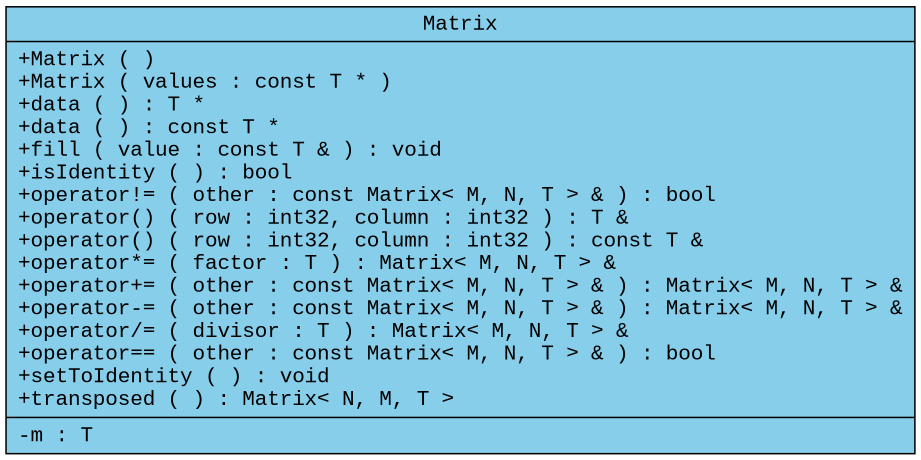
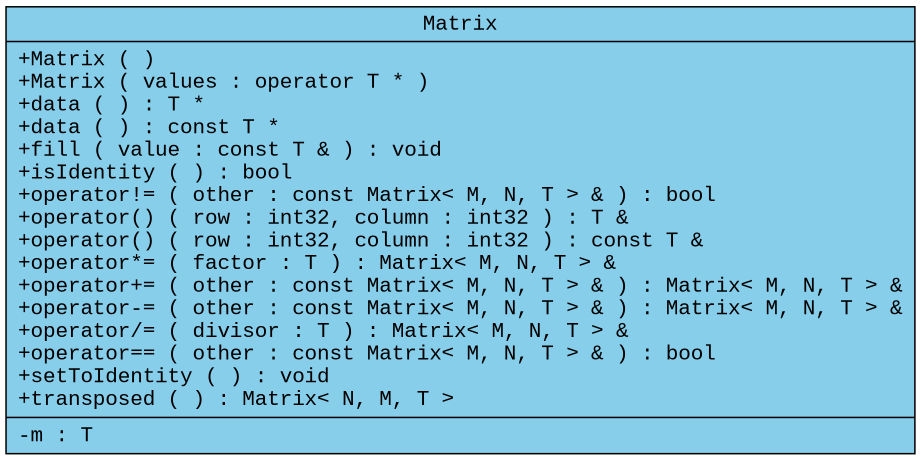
(205, 82) -> (224, 82)
